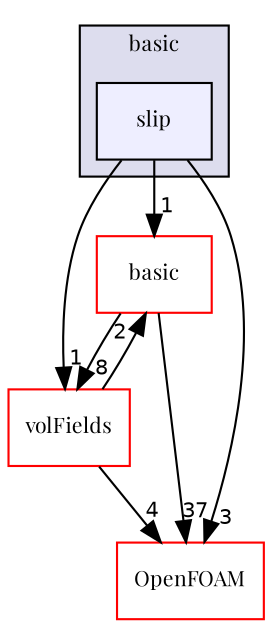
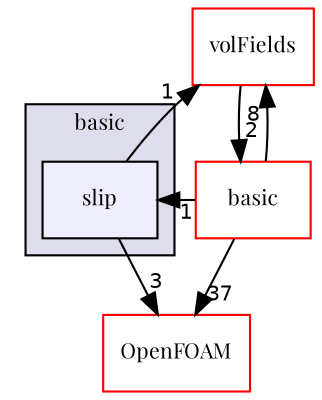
(154, 190) -> (187, 200)
(123, 496) -> none
